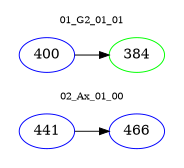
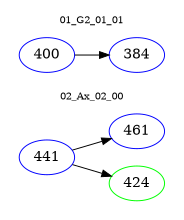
(137, 55) -> (137, 55)
(92, 97) -> (92, 97)
(137, 131) -> (137, 131)
none -> (137, 183)
